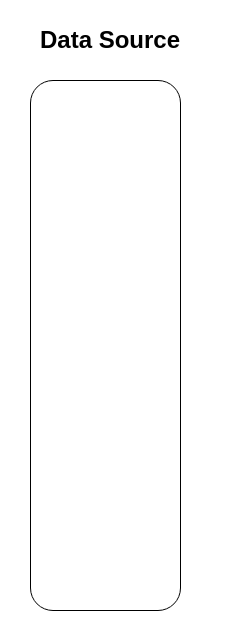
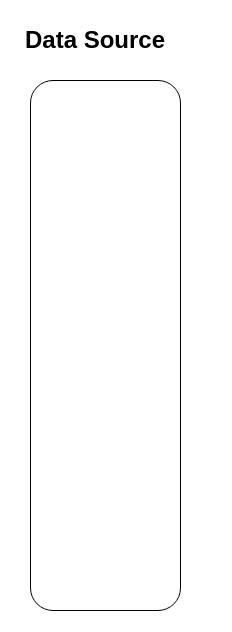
(131, 41) -> (116, 41)
